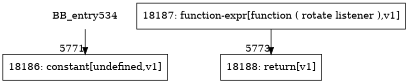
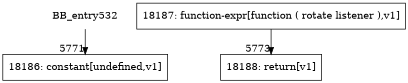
(85, 16) -> (85, 16)
